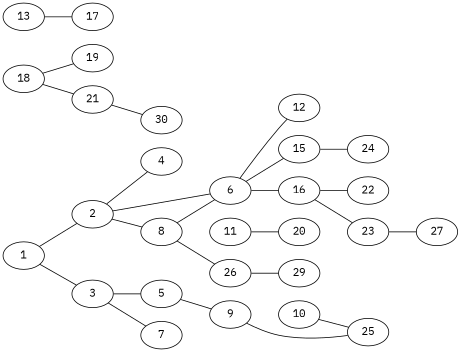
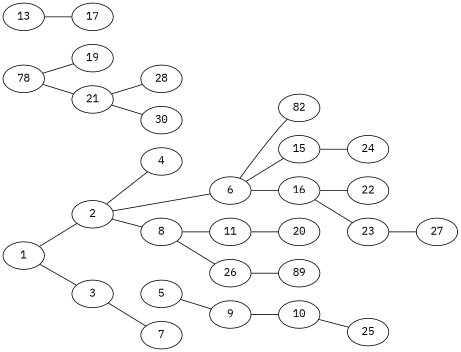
(24, 79) -> (24, 79)
none -> (161, 79)
(299, 108) -> (299, 108)
(196, 211) -> (196, 232)
(299, 273) -> (299, 273)
(127, 294) -> none
(296, 338) -> (265, 315)
